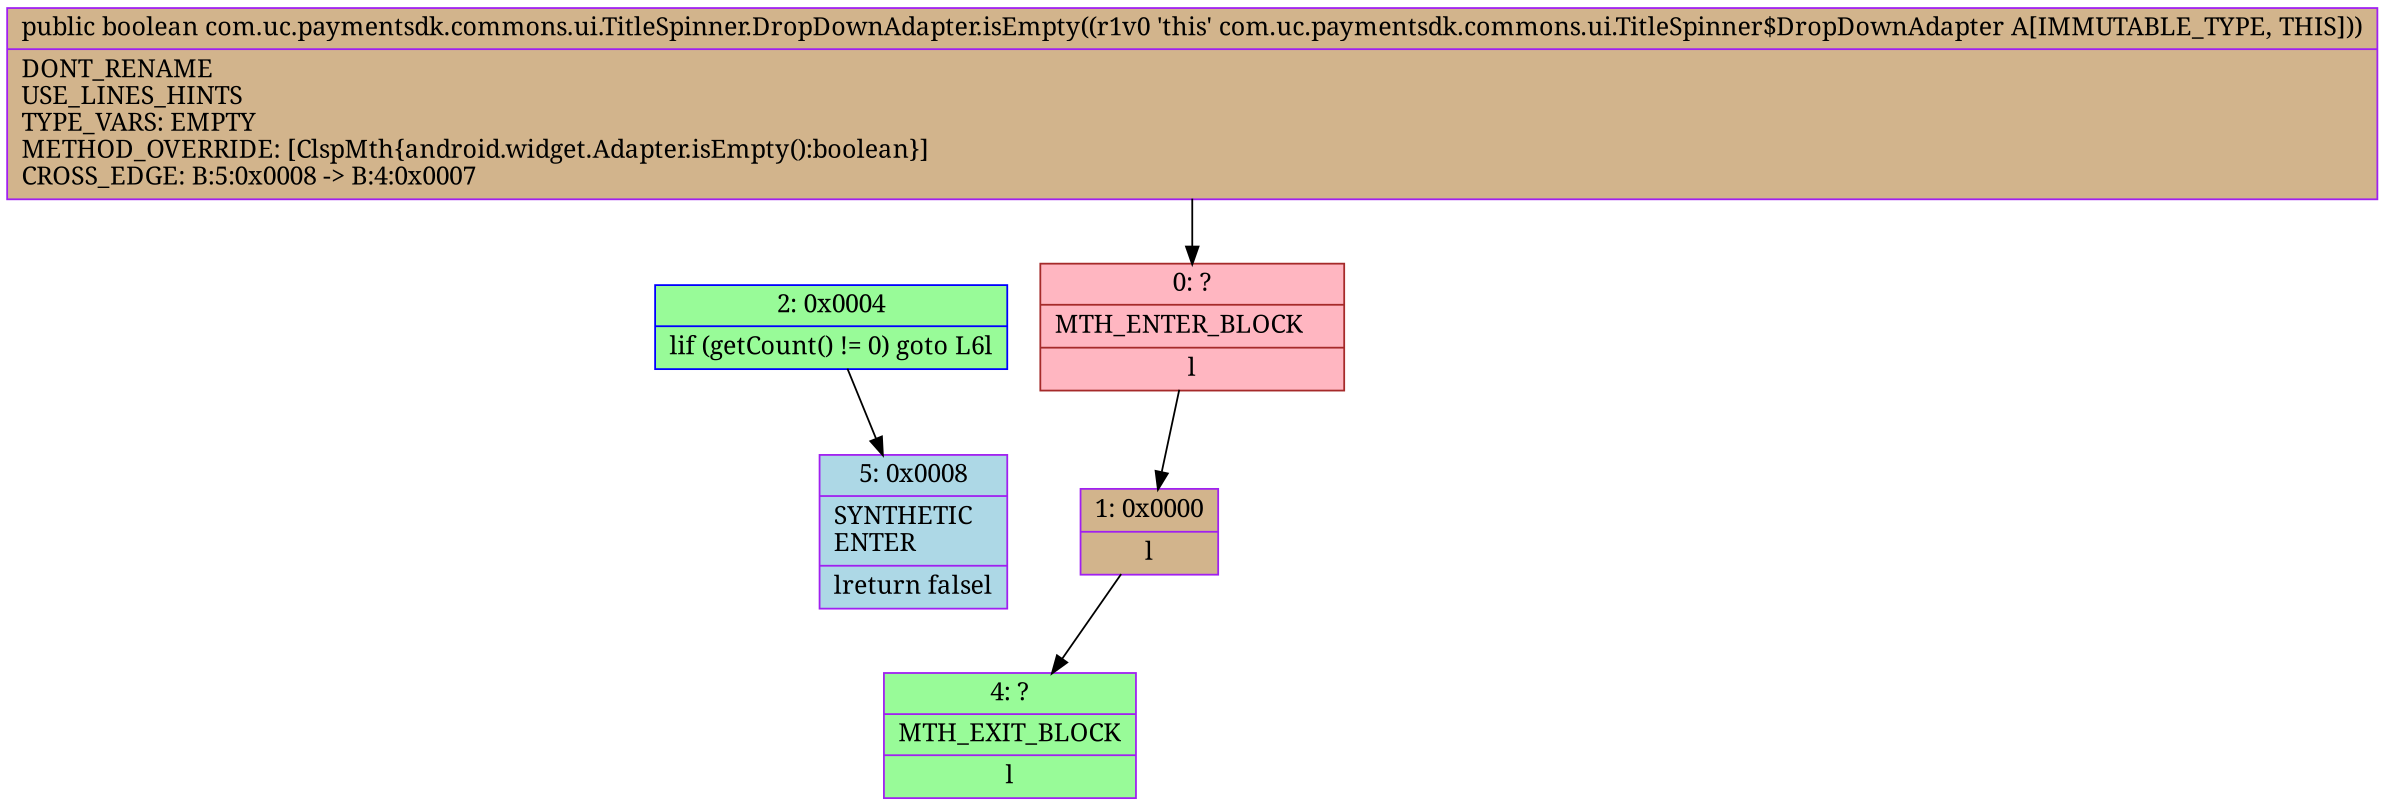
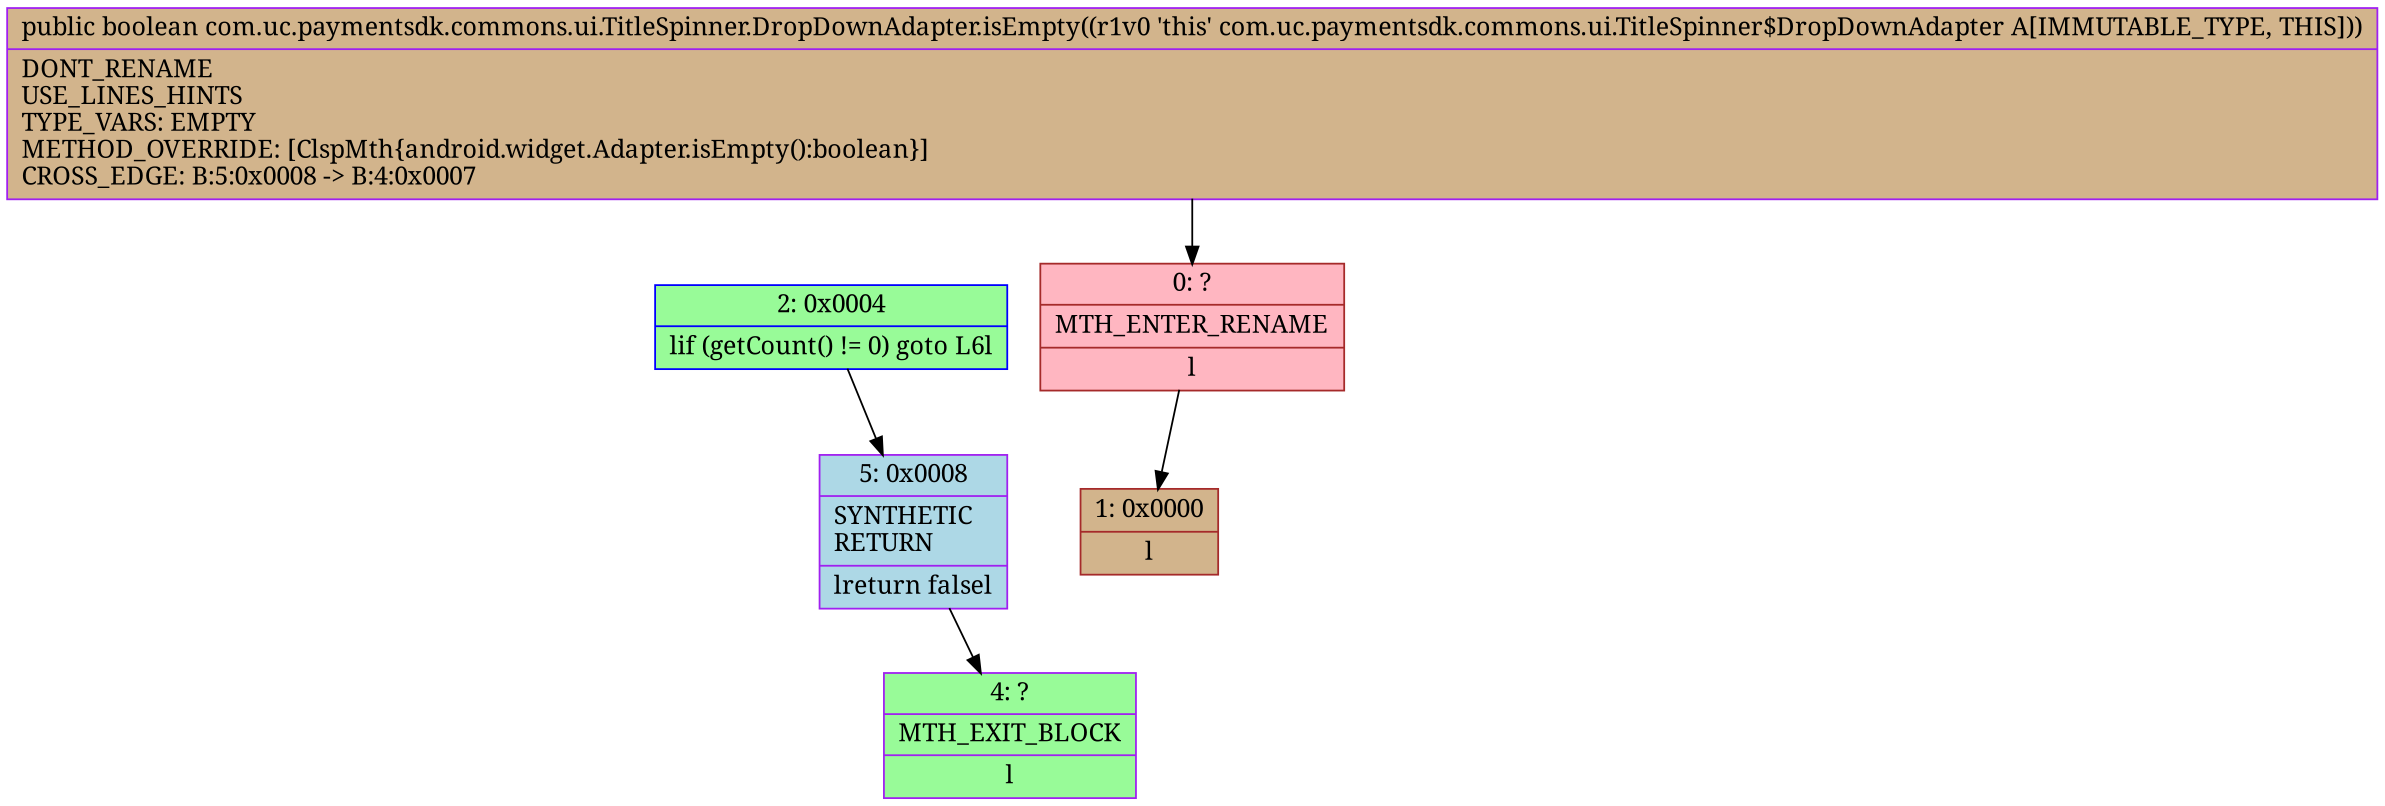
(1179, 325) -> (1192, 325)
(1149, 532) -> (1149, 532)
(875, 543) -> (884, 543)
(1092, 616) -> (961, 633)
